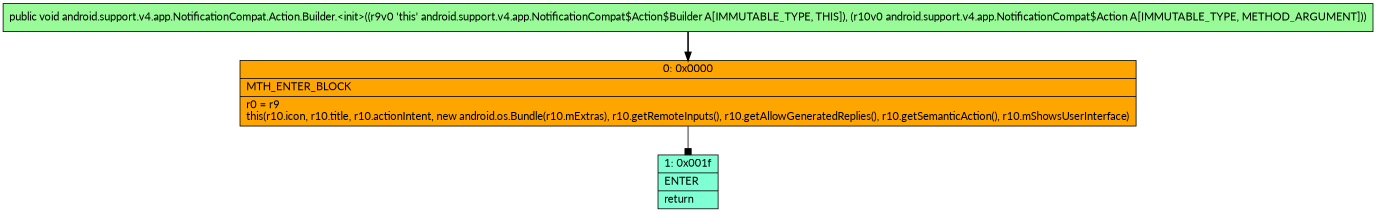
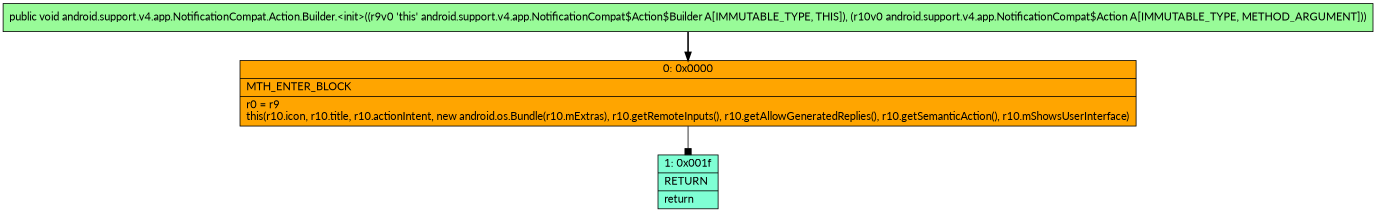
(682, 181) -> (686, 181)
